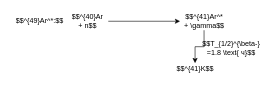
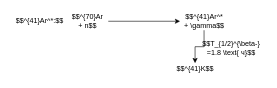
(40, 21) -> (40, 21)
(88, 21) -> (88, 21)
